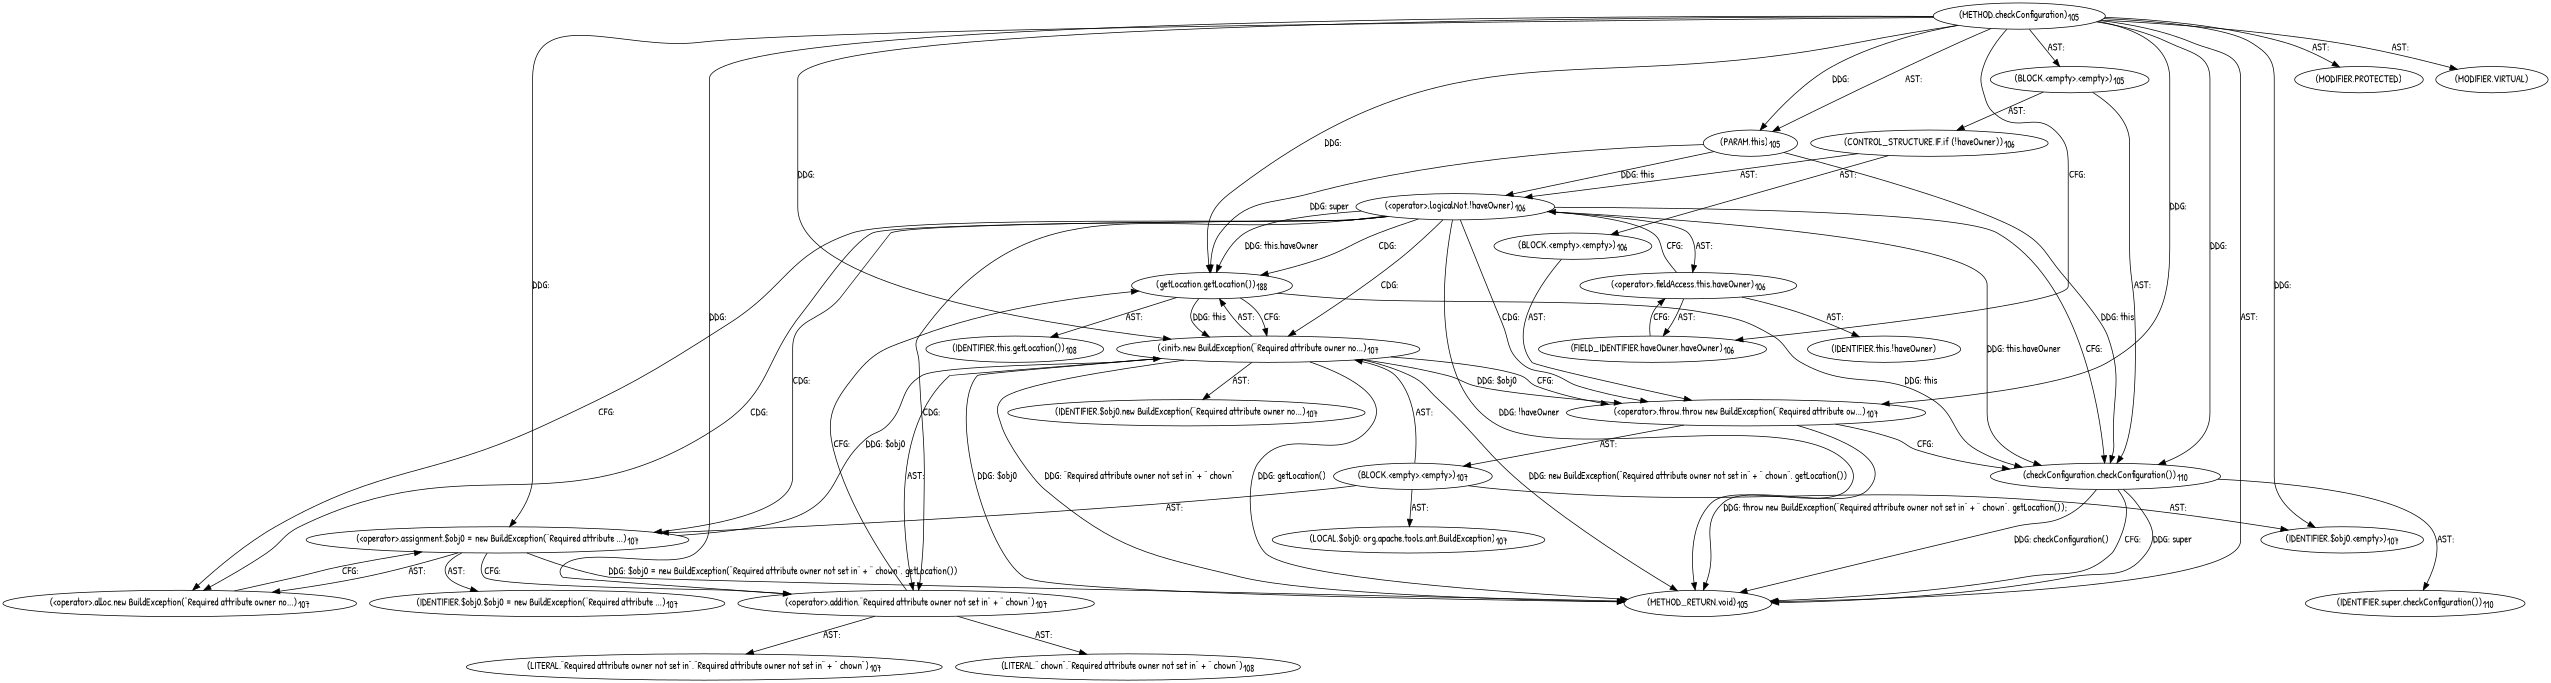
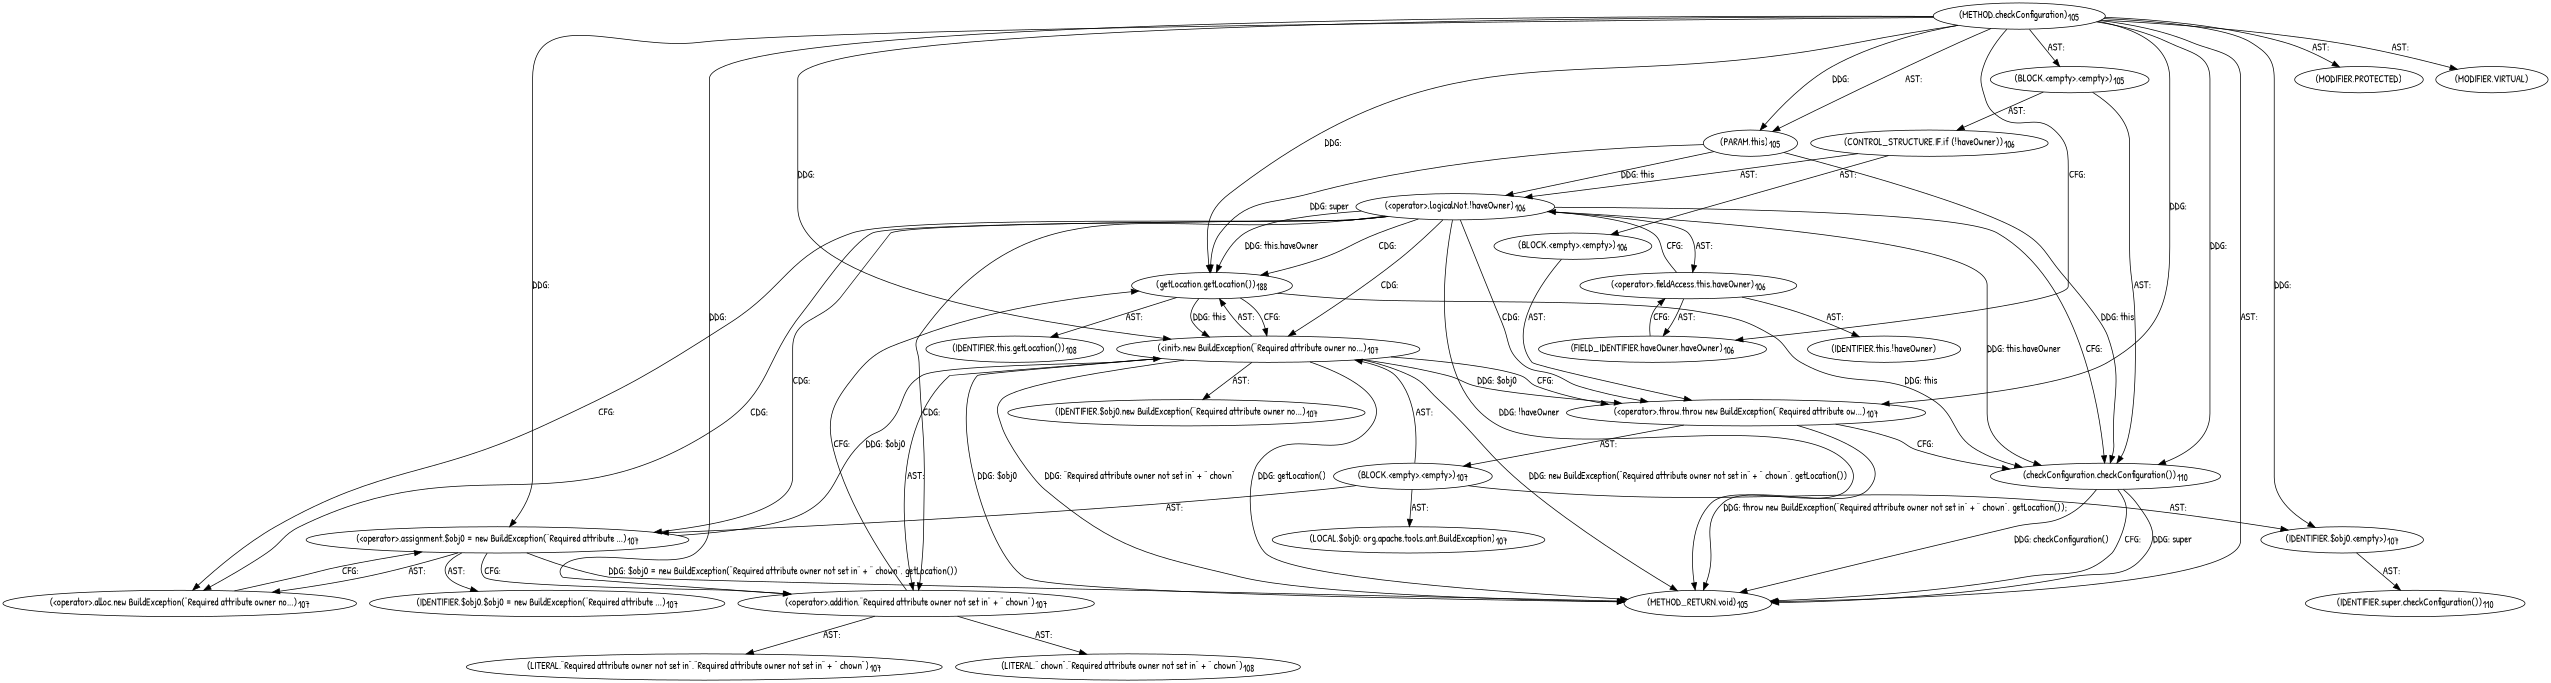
(2357, 495) -> (2376, 569)
